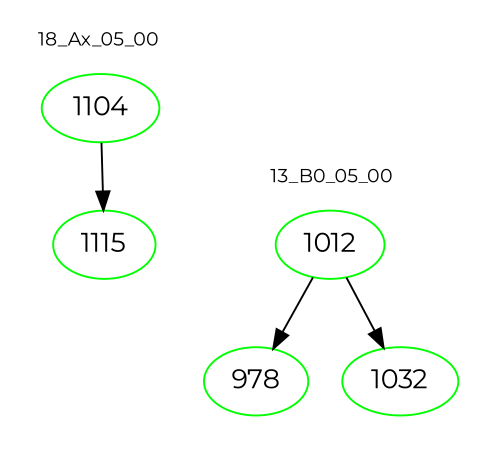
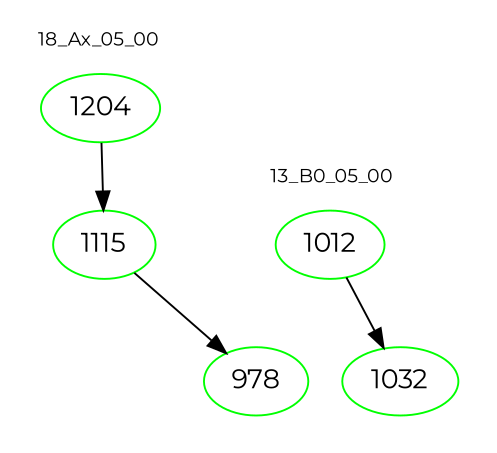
(101, 108) -> (101, 108)
(298, 305) -> (173, 307)
